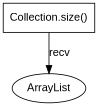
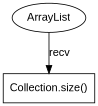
(49, 49) -> (49, 49)
